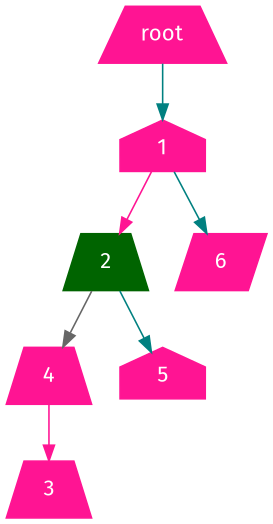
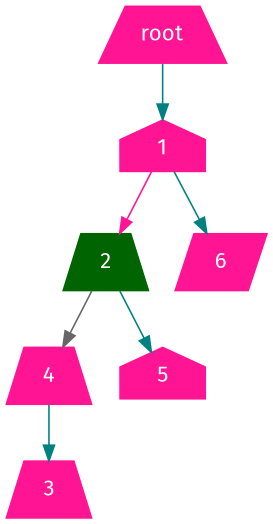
(49, 425) -> (49, 425)
